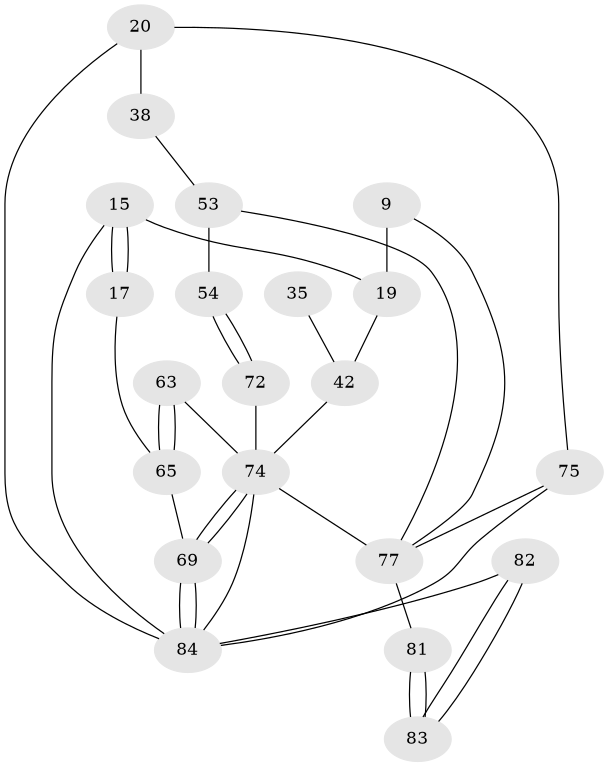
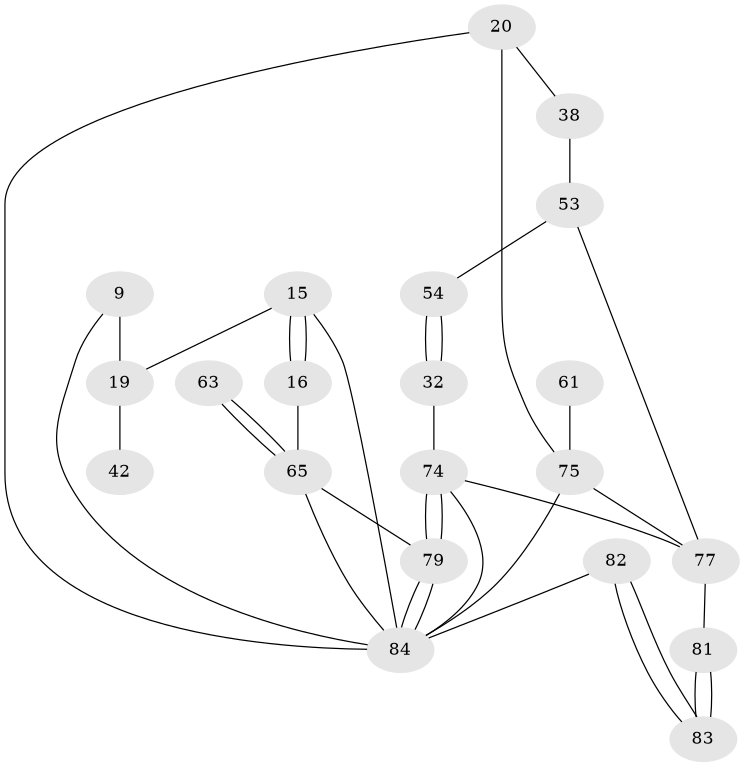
(120, 294) -> (298, 383)
(298, 294) -> none
(256, 383) -> (434, 383)
(505, 383) -> (123, 547)
none -> (570, 383)
(211, 428) -> none
(301, 428) -> none
(188, 561) -> (434, 561)
none -> (339, 566)
